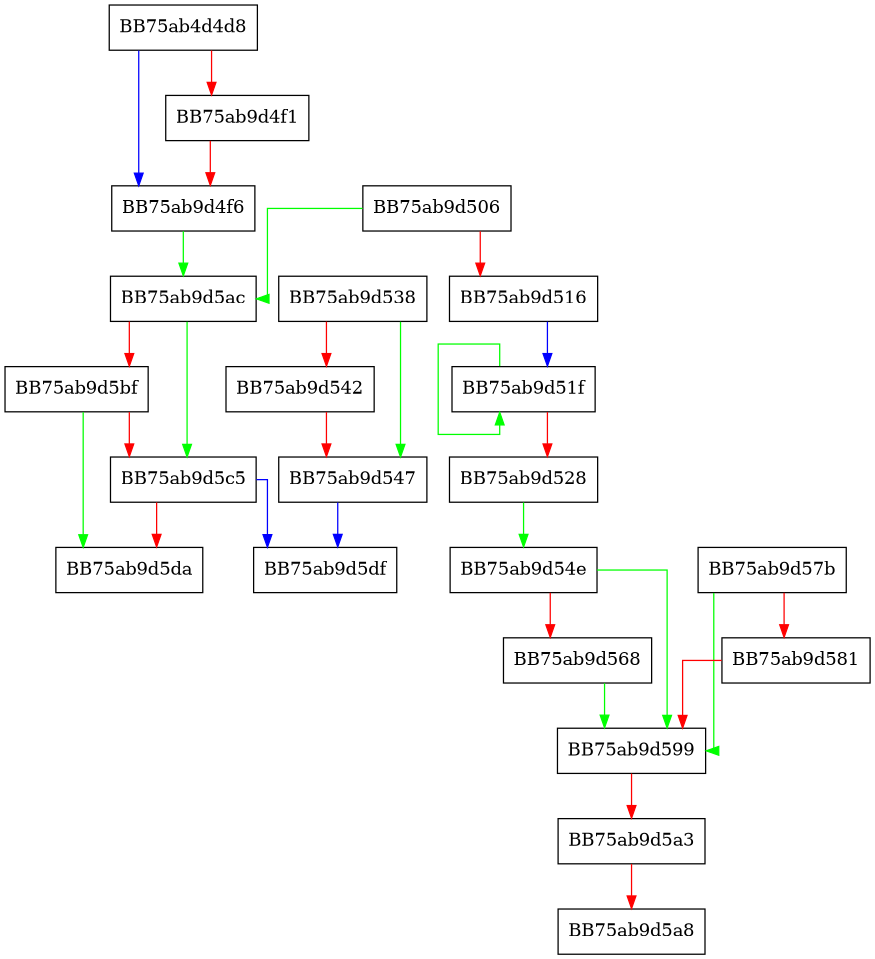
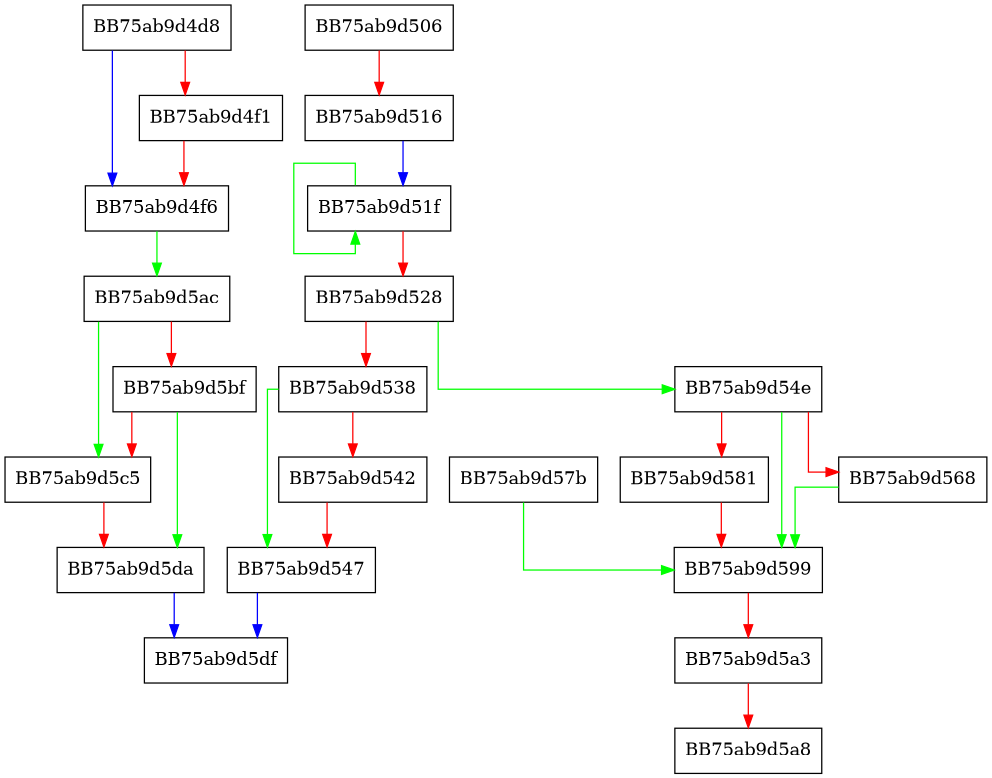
(183, 28) -> (157, 28)
(269, 208) -> none
none -> (366, 338)
(267, 502) -> (174, 609)
(784, 609) -> (722, 428)
